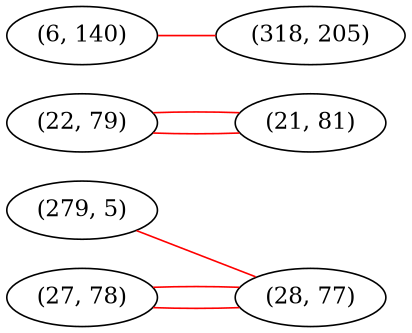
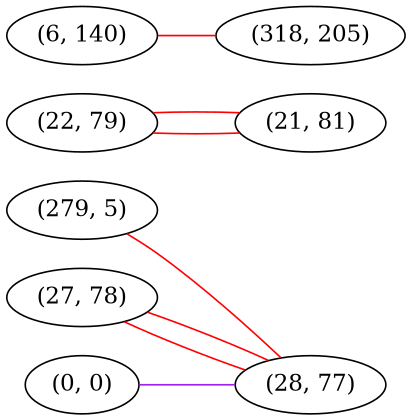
none -> (82, 385)
